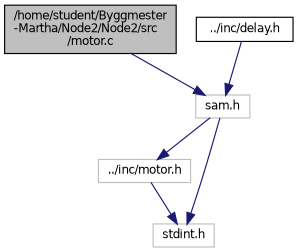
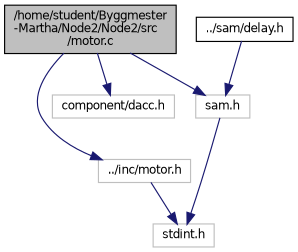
(245, 29) -> (245, 29)
none -> (113, 107)
(188, 135) -> (40, 113)
